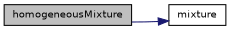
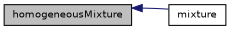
(145, 22) -> (156, 8)
